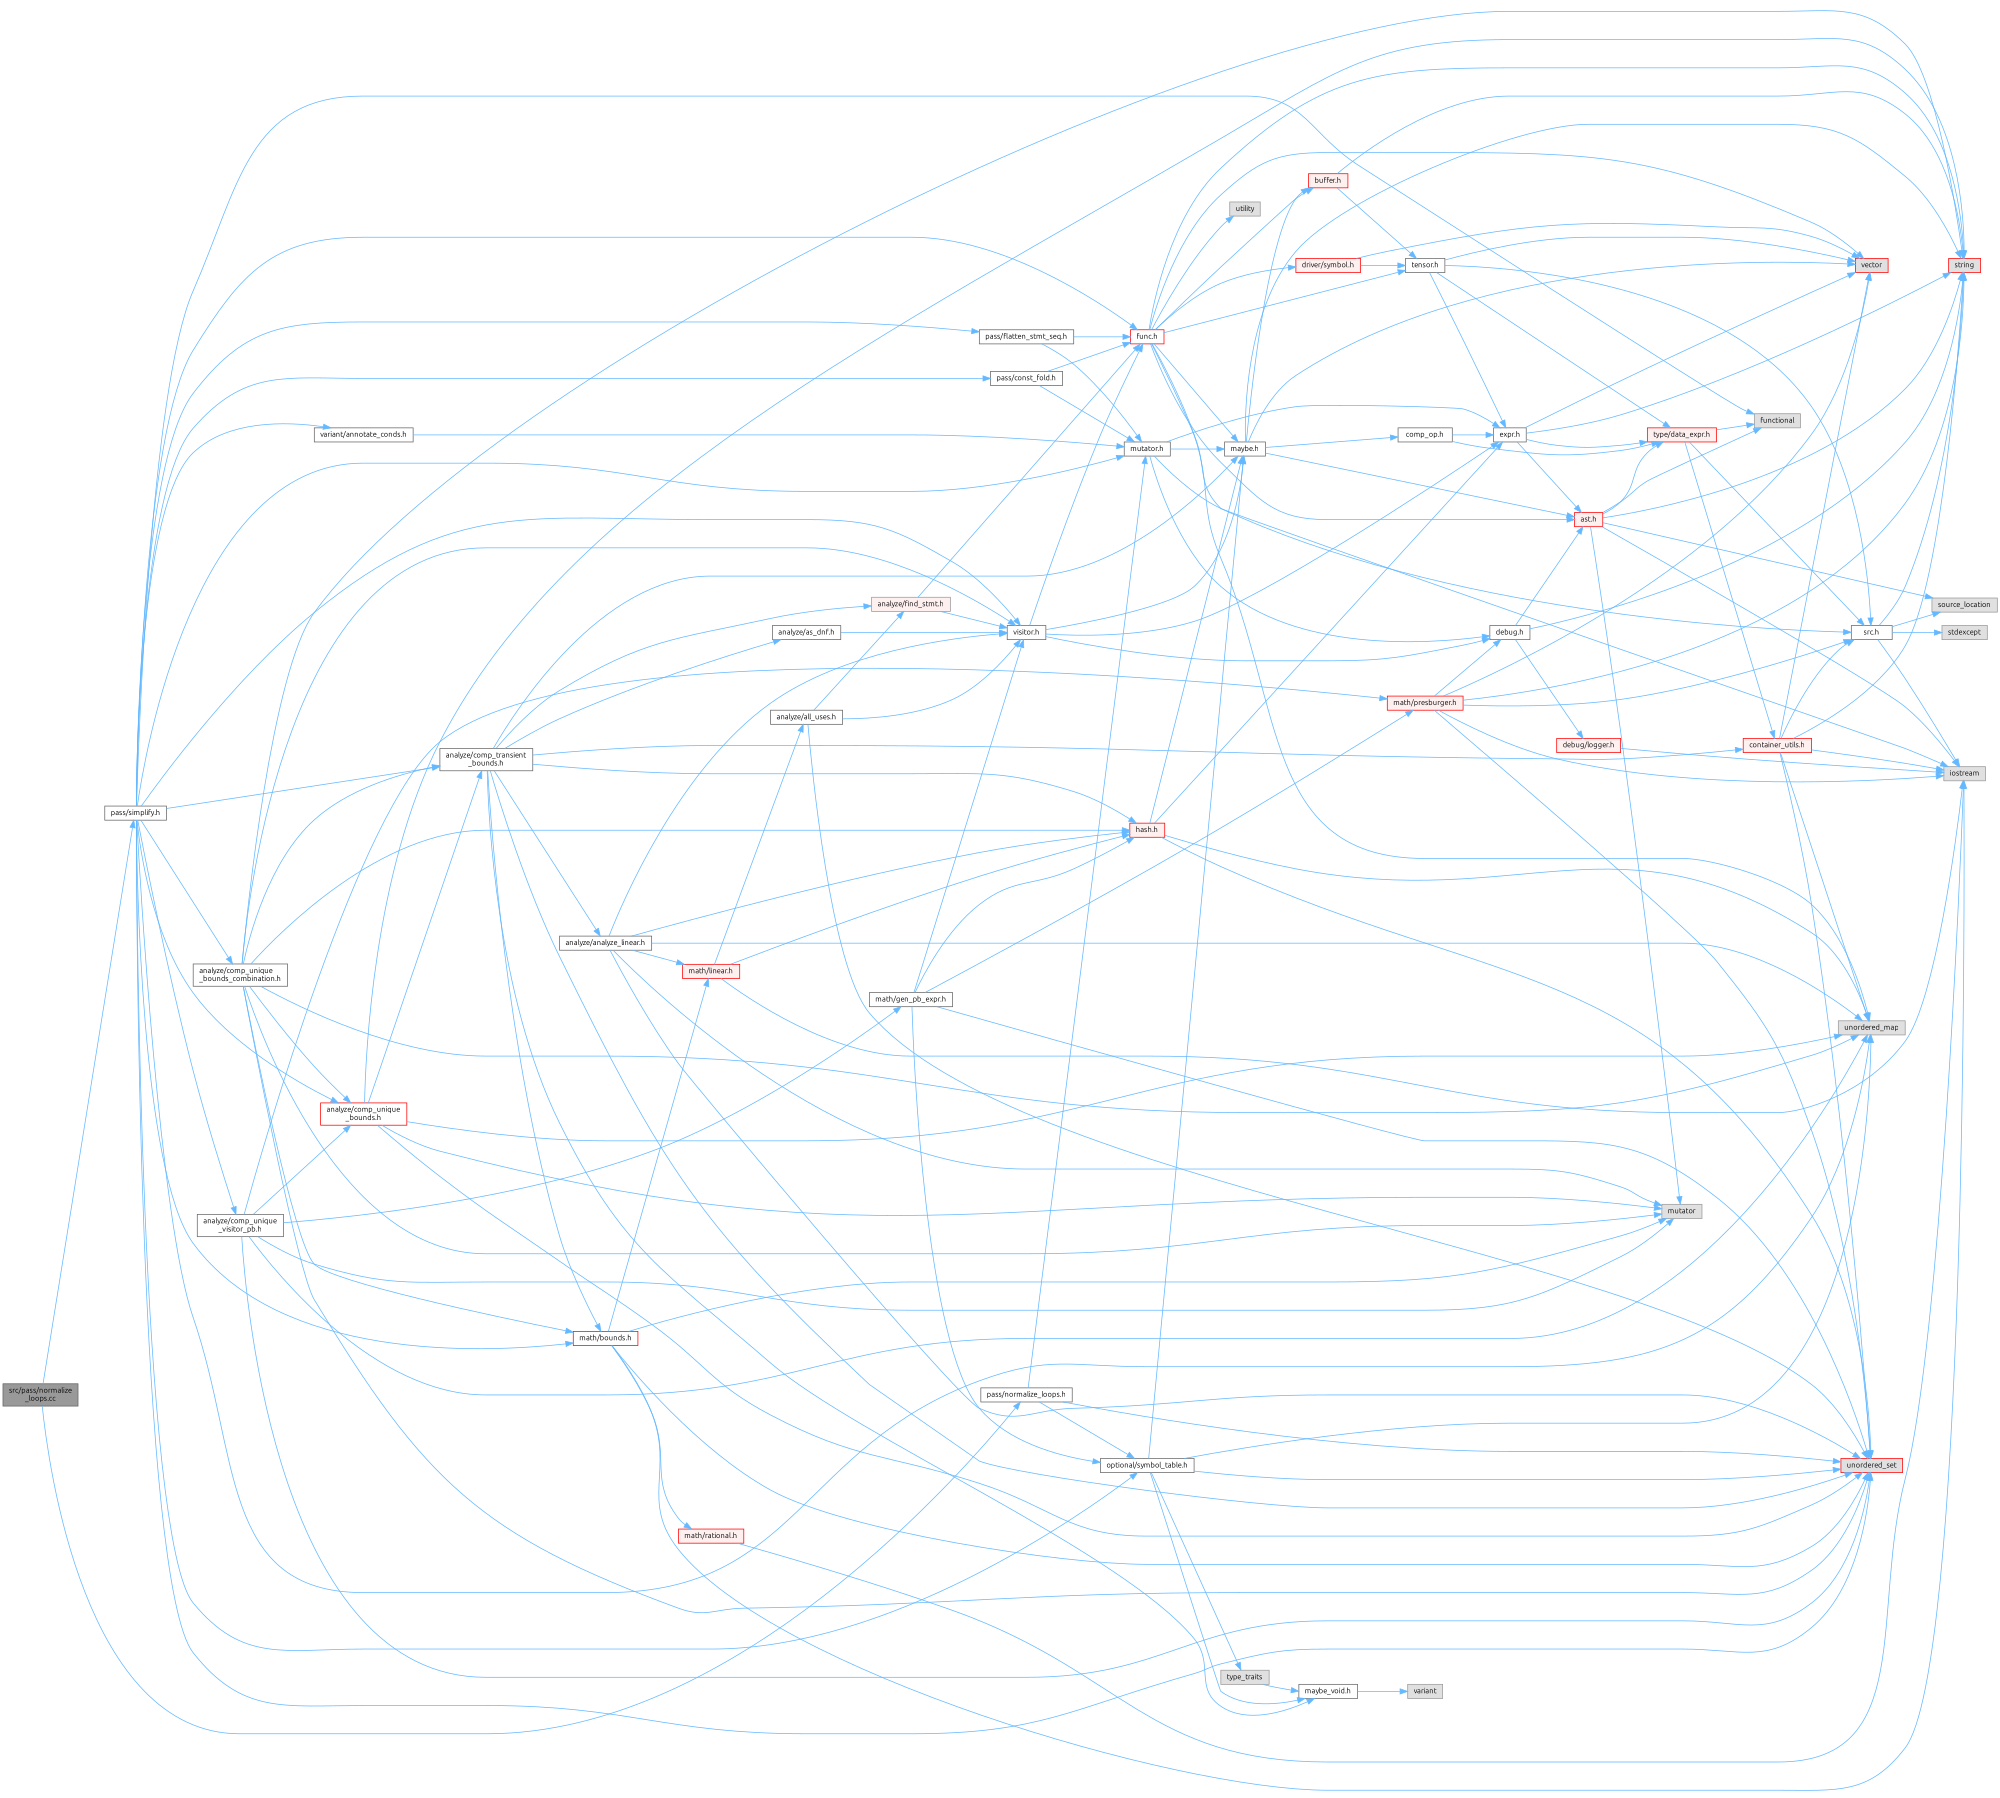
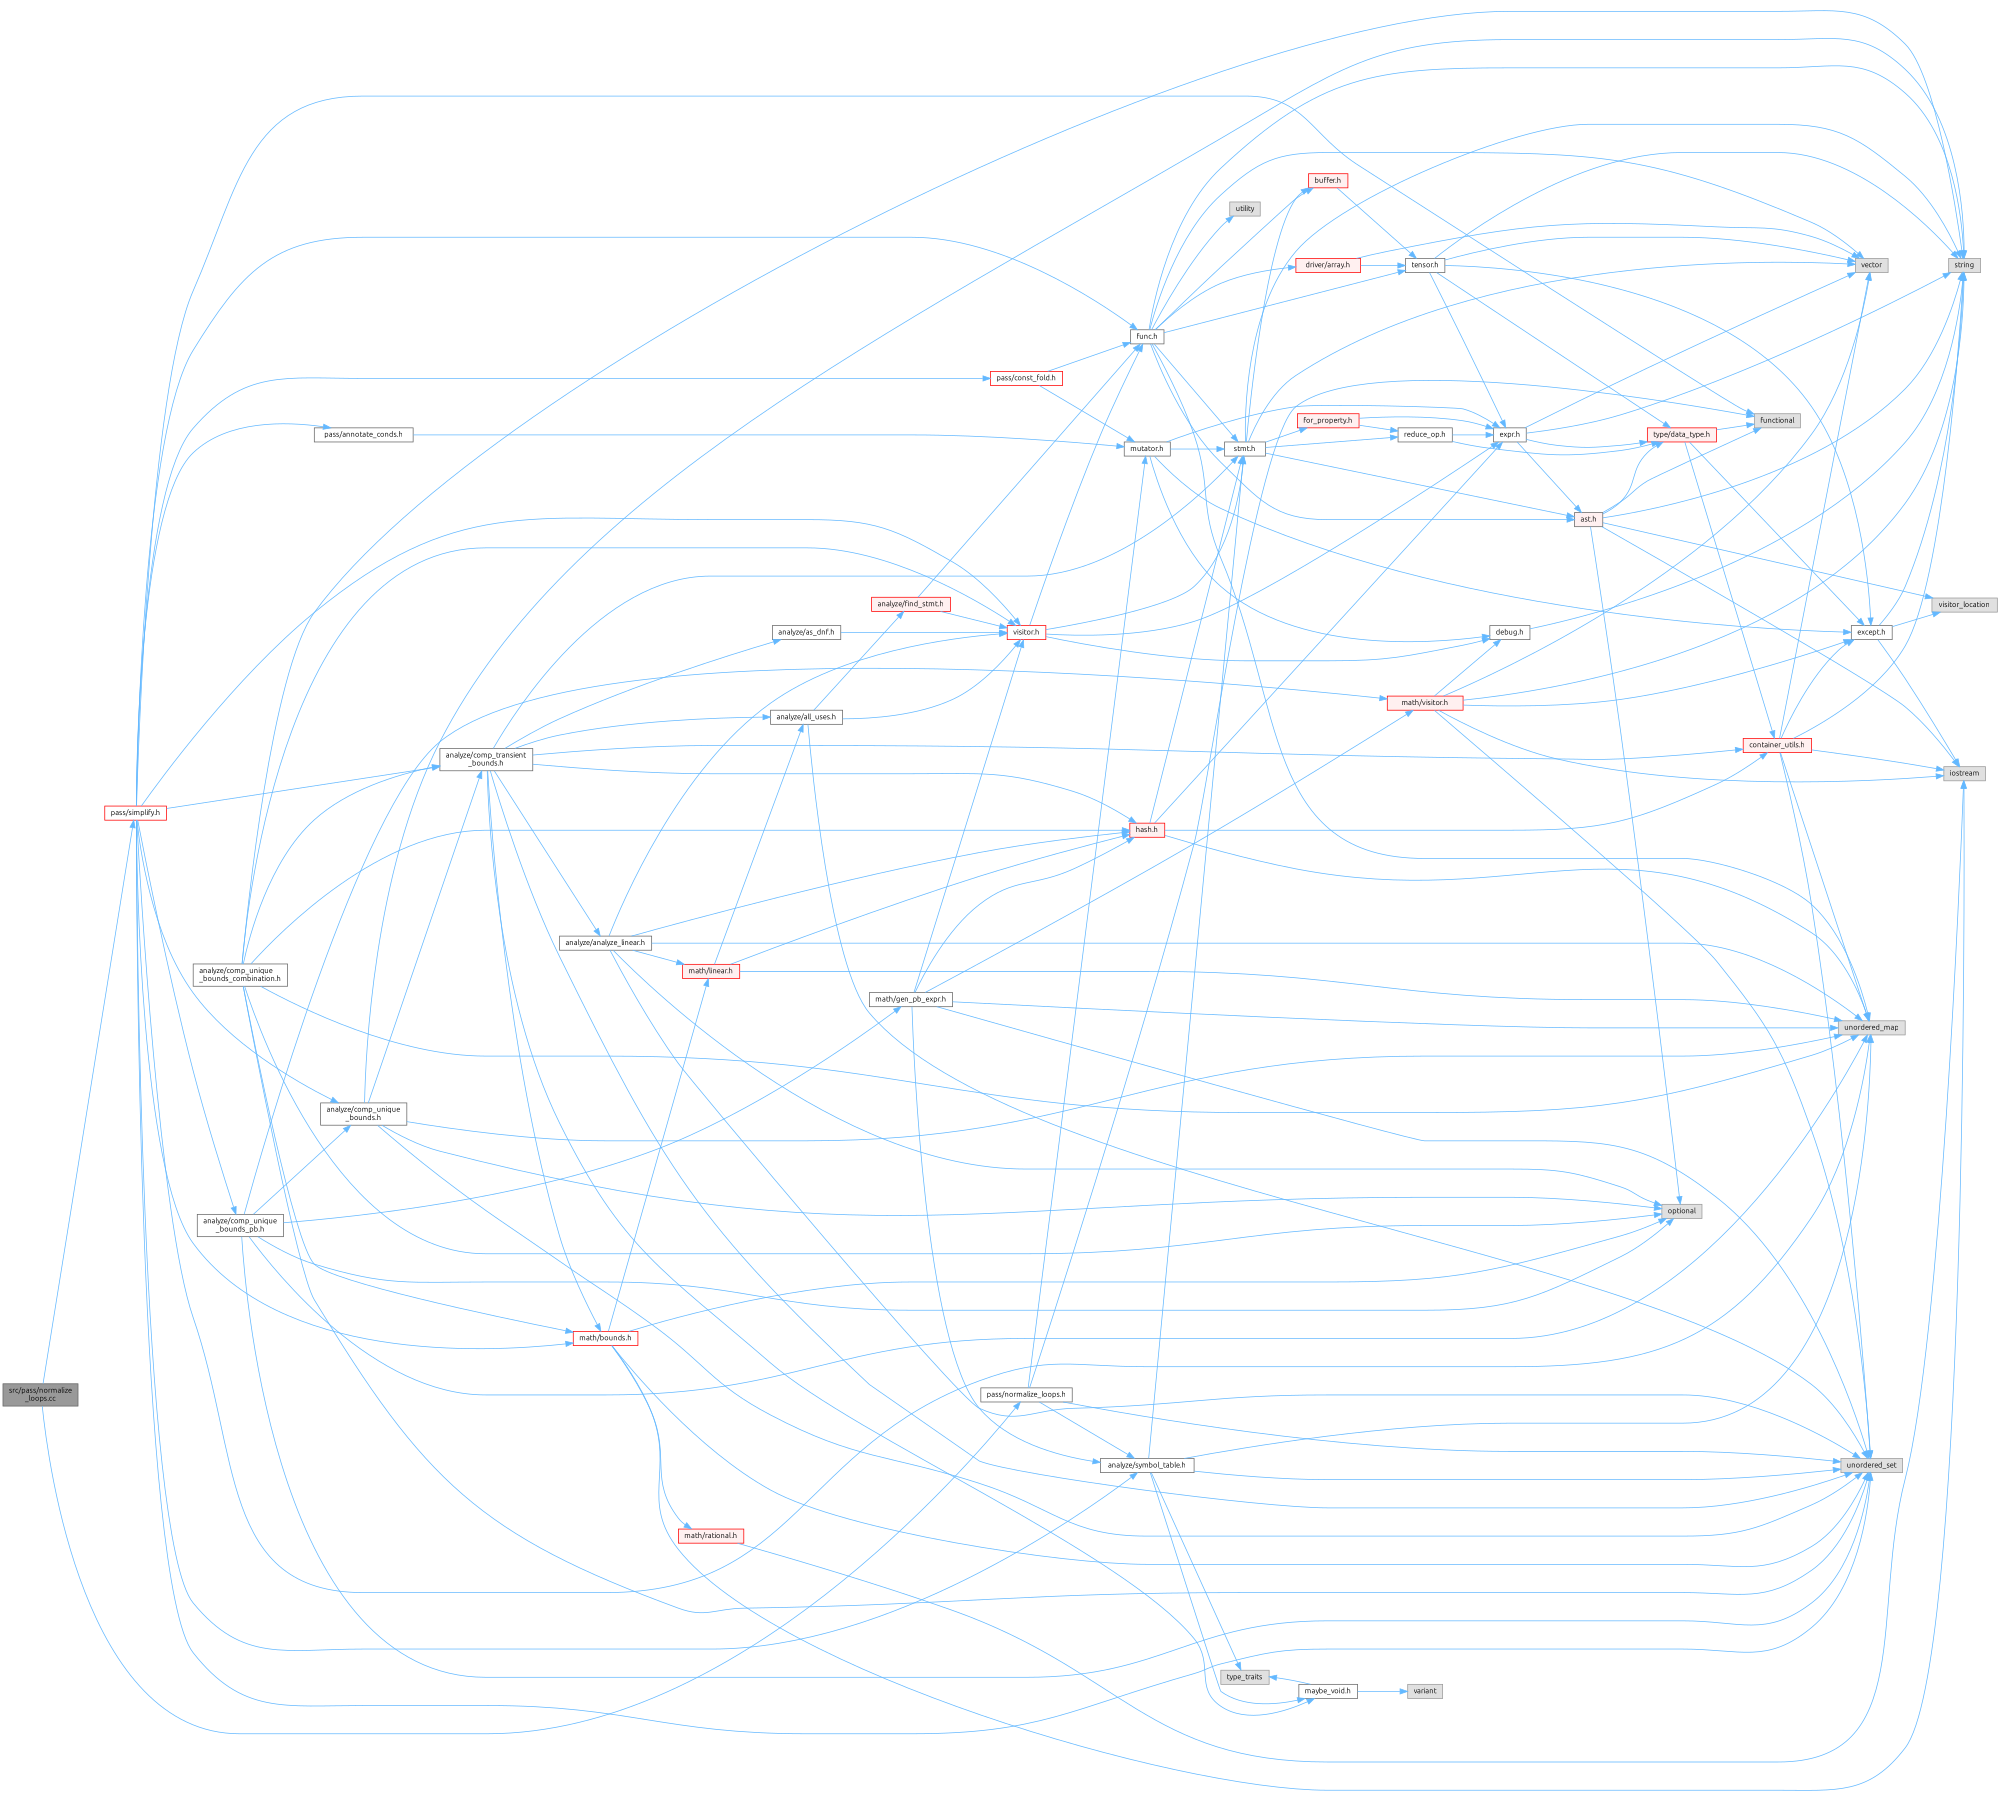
(1690, 96) -> (1697, 153)
(1328, 265) -> (1328, 265)
(1872, 265) -> (1872, 265)
(1965, 265) -> (1965, 265)
(1027, 337) -> none
(1147, 337) -> (1147, 337)
(1027, 378) -> (1027, 378)
none -> (1328, 421)
(364, 435) -> (364, 435)
(1425, 435) -> (1425, 435)
(1682, 435) -> (1682, 435)
(1245, 449) -> (1245, 449)
(521, 464) -> none
(1589, 520) -> (1589, 520)
(1547, 579) -> none
(911, 604) -> (911, 604)
(1965, 605) -> (1965, 605)
(1496, 606) -> none
(1027, 633) -> (1027, 633)
(1872, 633) -> (1872, 633)
(1965, 633) -> none
none -> (1231, 640)
(665, 642) -> (637, 724)
(1425, 703) -> (1425, 703)
(1589, 746) -> none
(136, 813) -> (136, 813)
(185, 889) -> none
none -> (1391, 1022)
(1631, 1028) -> (1471, 830)
(290, 1038) -> none
(1445, 1090) -> (1288, 977)
(364, 1114) -> (364, 1114)
(1682, 1211) -> (1682, 1211)
(240, 1225) -> (240, 1225)
(1147, 1465) -> (1147, 1465)
(1872, 1465) -> (1872, 1465)
(1277, 1688) -> (1294, 1681)
